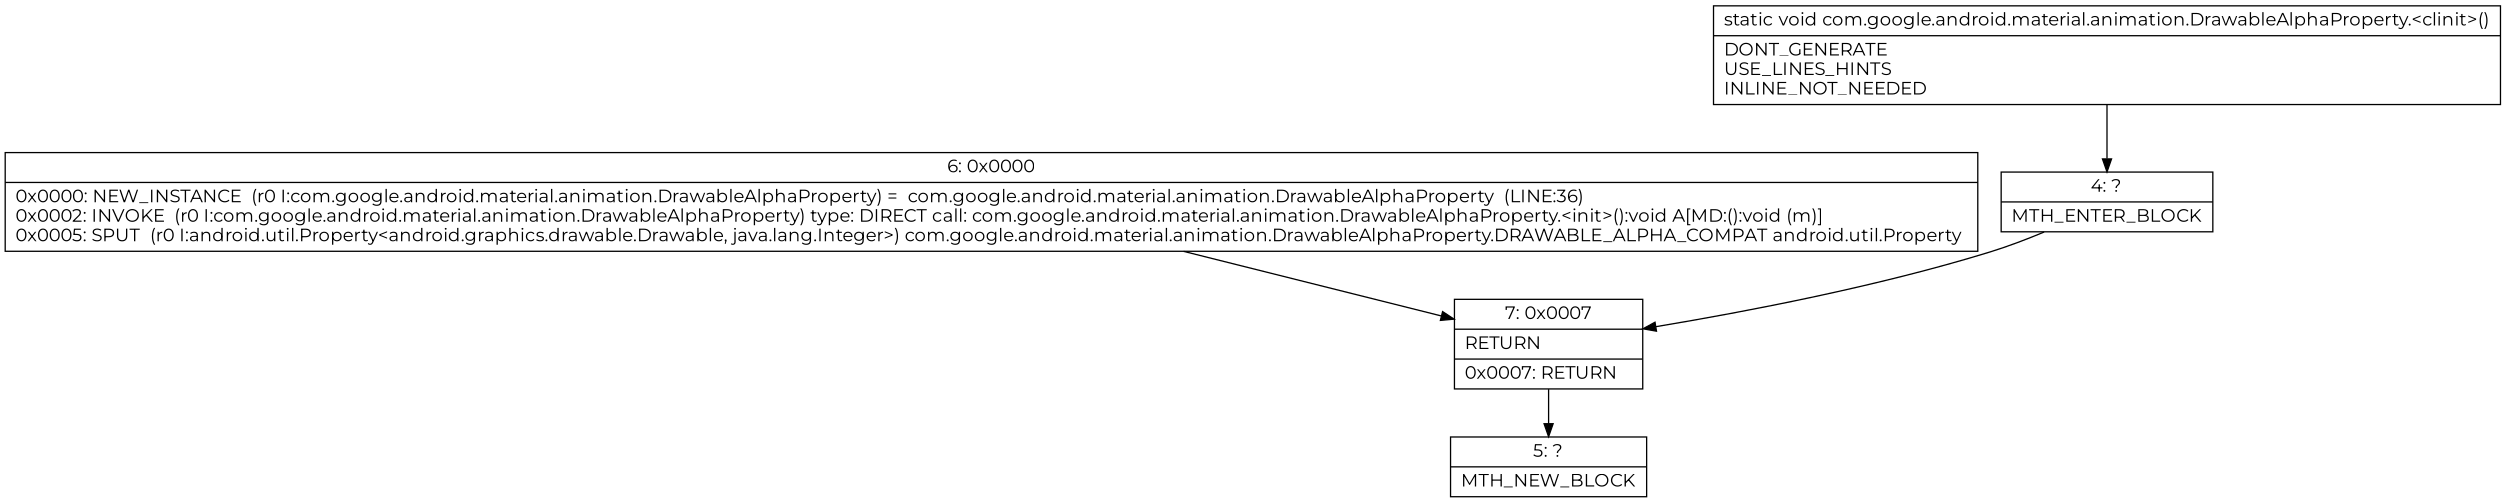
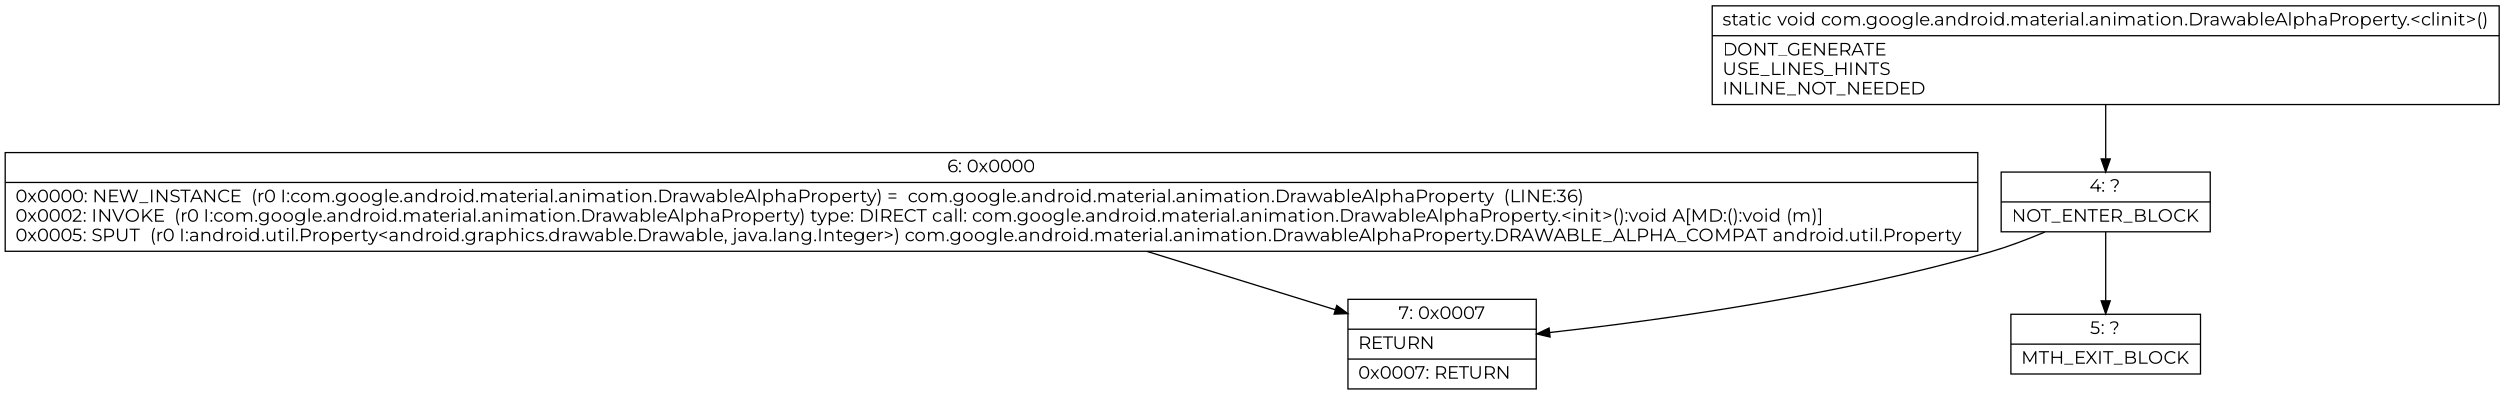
(2107, 216) -> (2106, 216)
(1549, 406) -> (2106, 266)
(1549, 481) -> (2106, 358)
